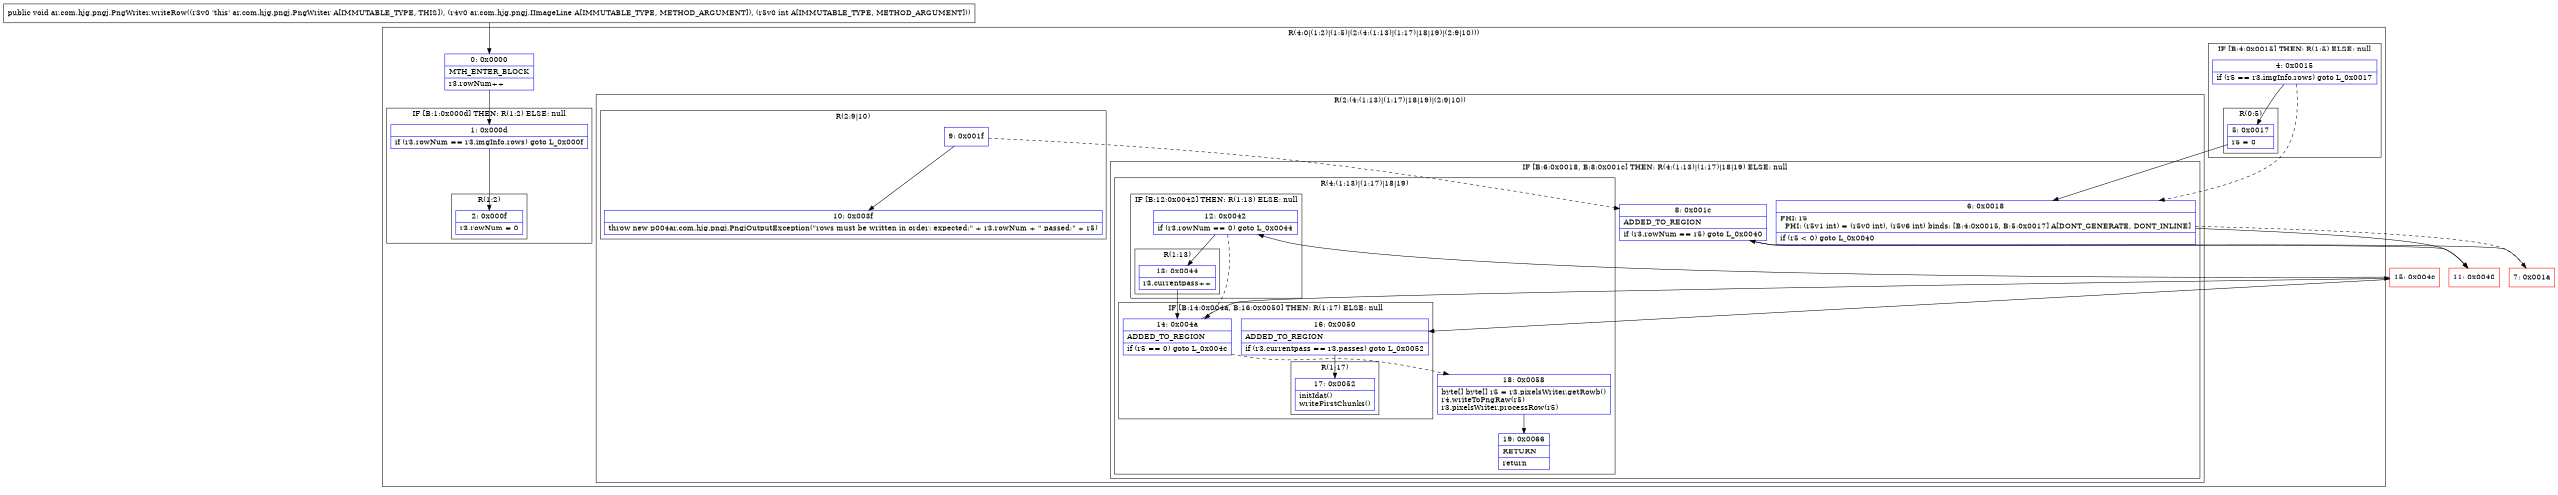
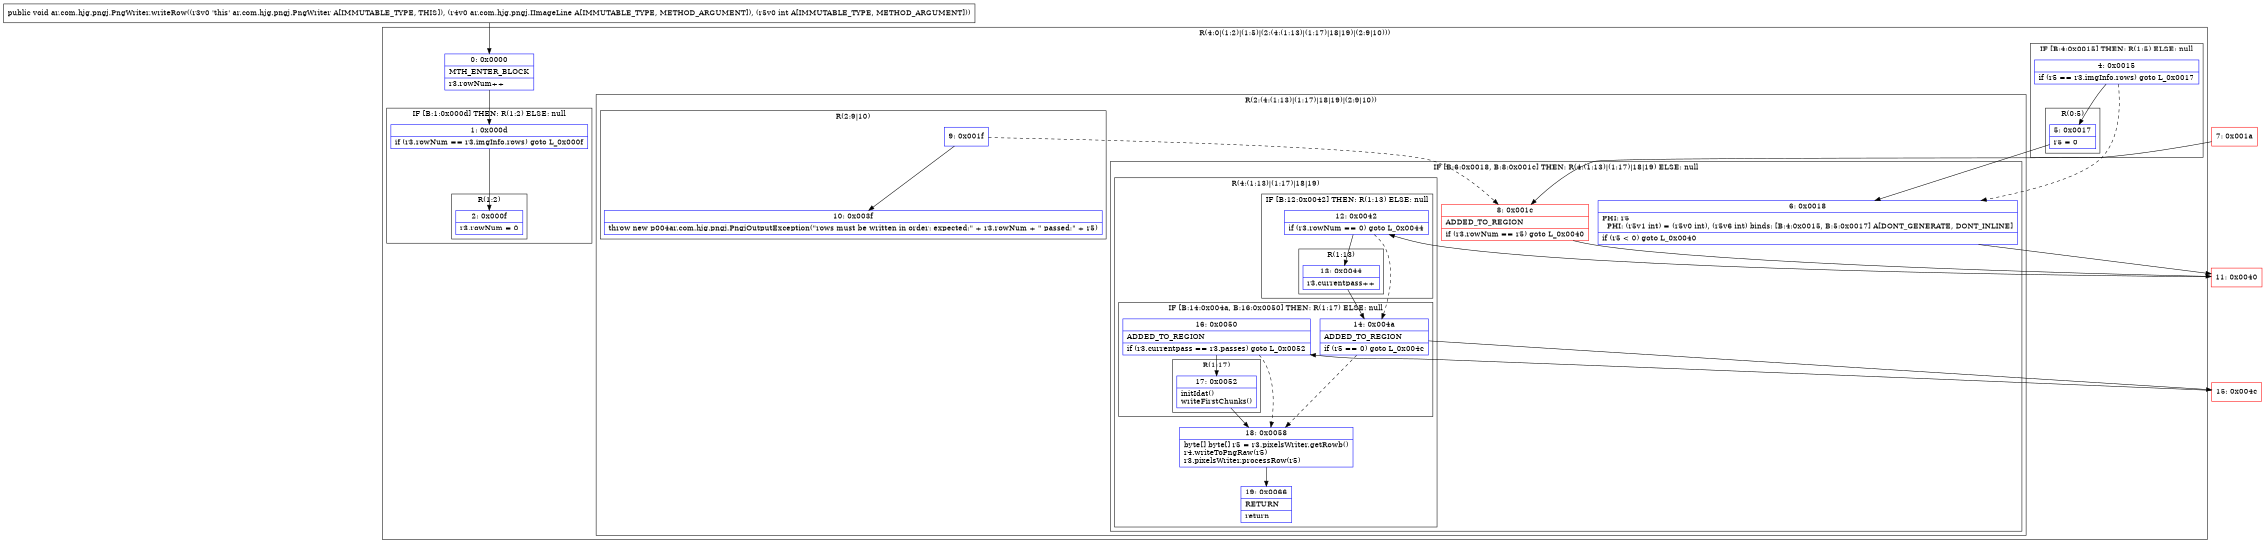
(1693, 223) -> (1515, 223)
(2363, 233) -> none
(1826, 273) -> (1802, 269)
none -> (1272, 387)
none -> (1238, 416)
